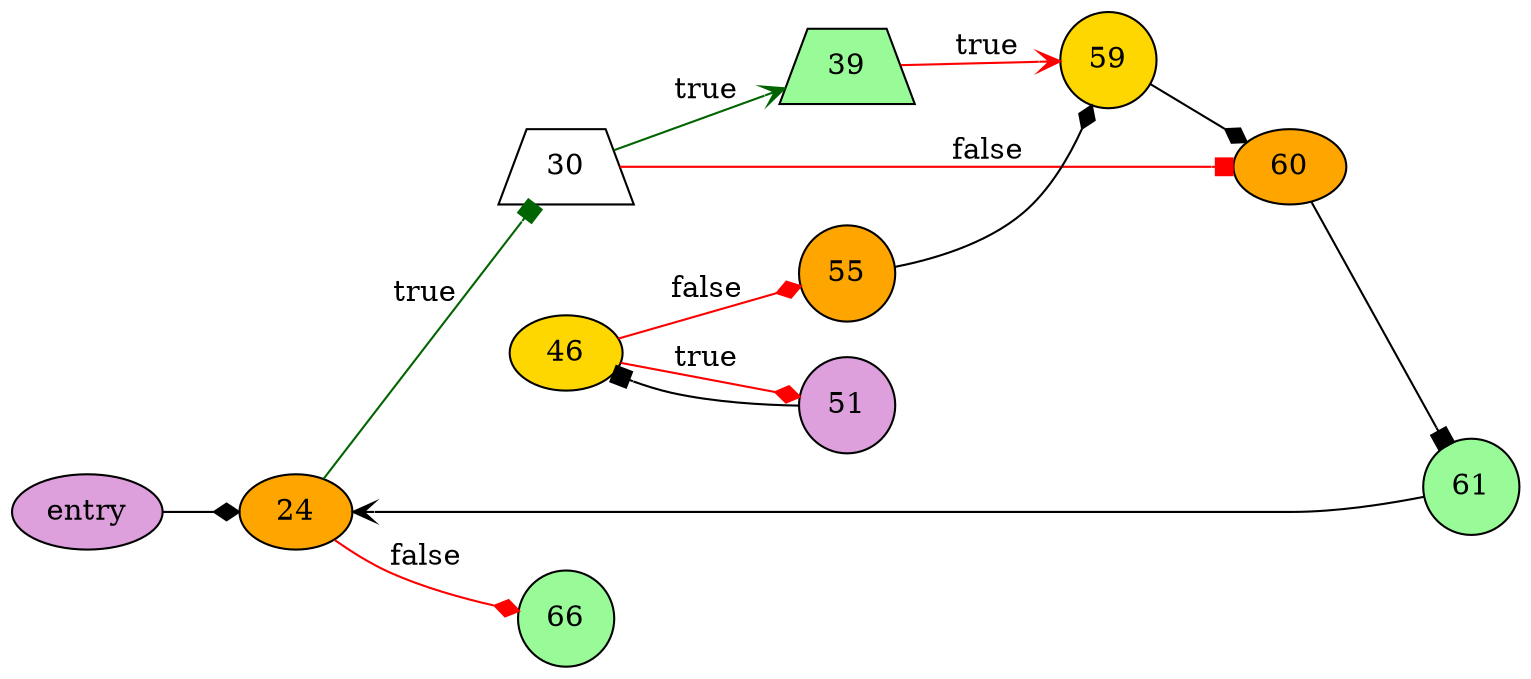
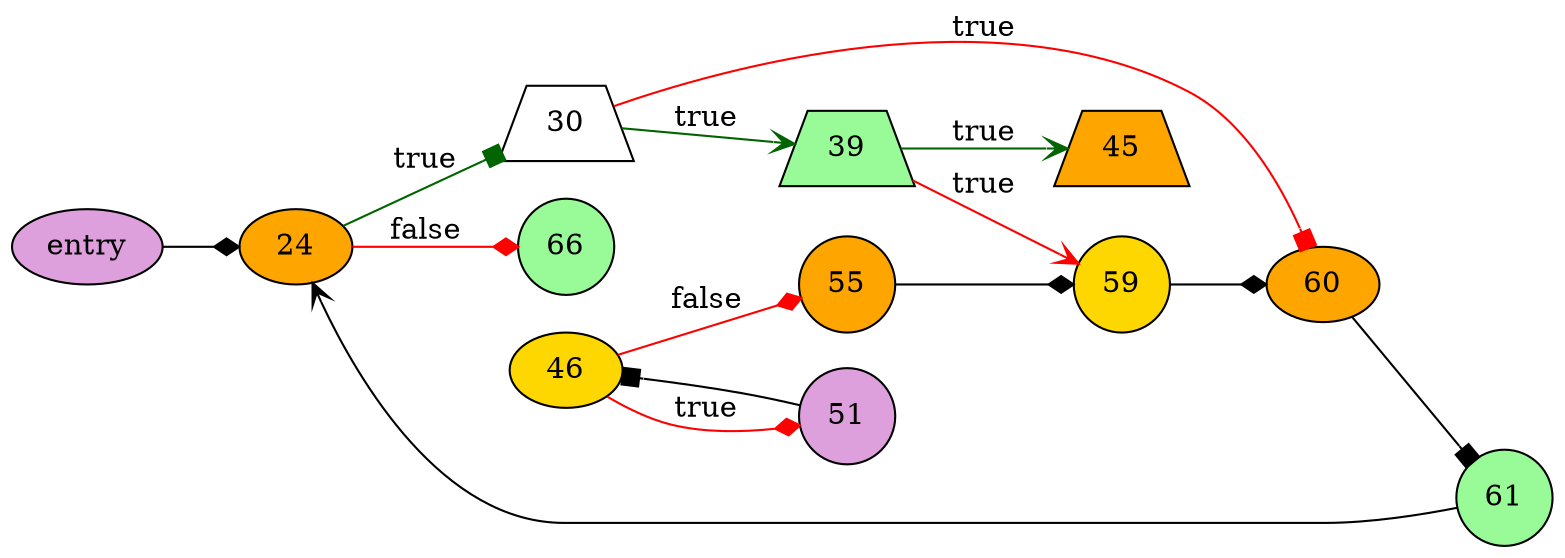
none -> (1122, 149)
(988, 151) -> (985, 28)
